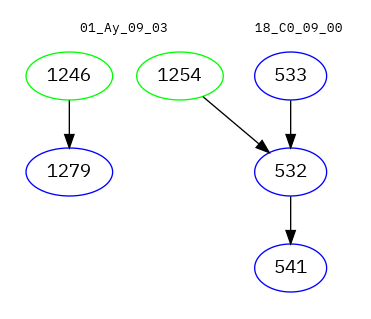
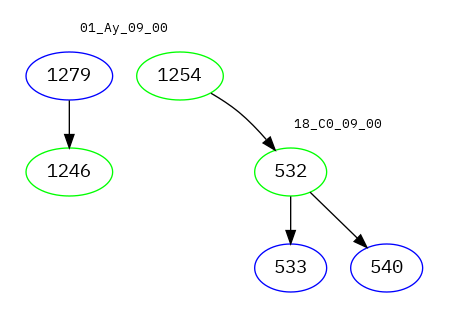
(125, 29) -> (125, 29)
(69, 117) -> (69, 117)
(291, 117) -> (291, 213)
(291, 172) -> (291, 172)
(291, 268) -> (387, 268)
